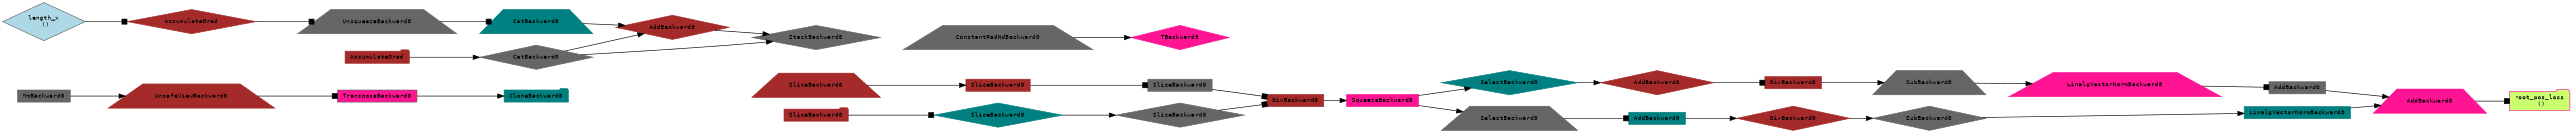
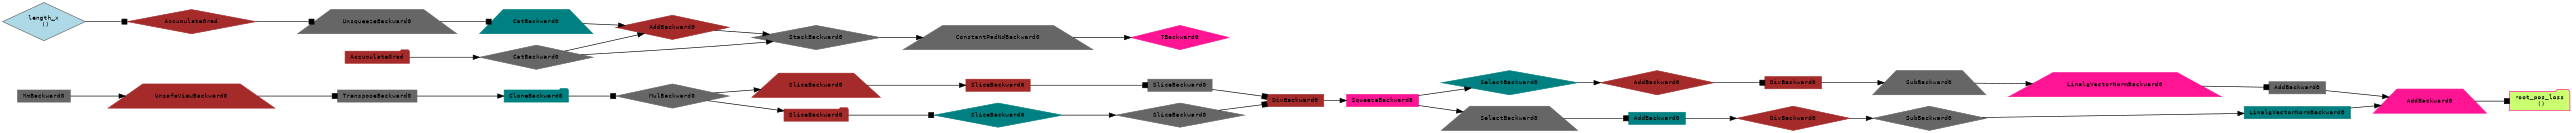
none -> (898, 38)
(1180, 38) -> (1180, 38)
(377, 96) -> (377, 96)
none -> (672, 96)
